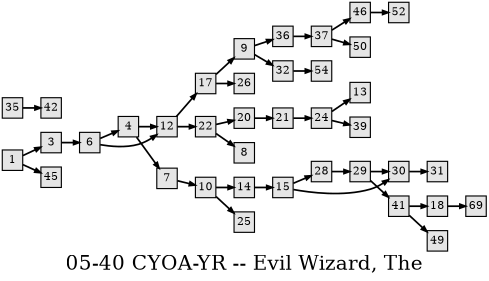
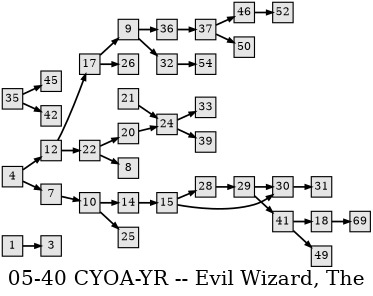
(360, 93) -> (206, 107)
(261, 118) -> (145, 130)
(90, 143) -> none
(29, 167) -> (29, 91)
